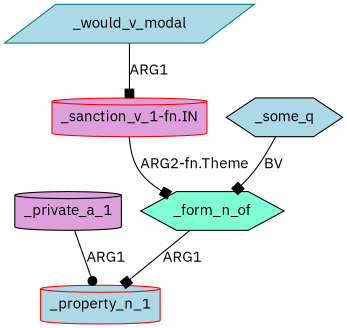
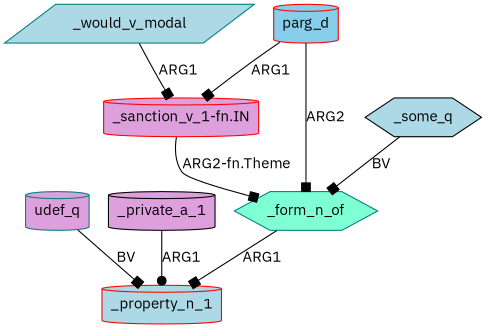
none -> (306, 24)
none -> (57, 211)
(212, 211) -> (306, 211)
